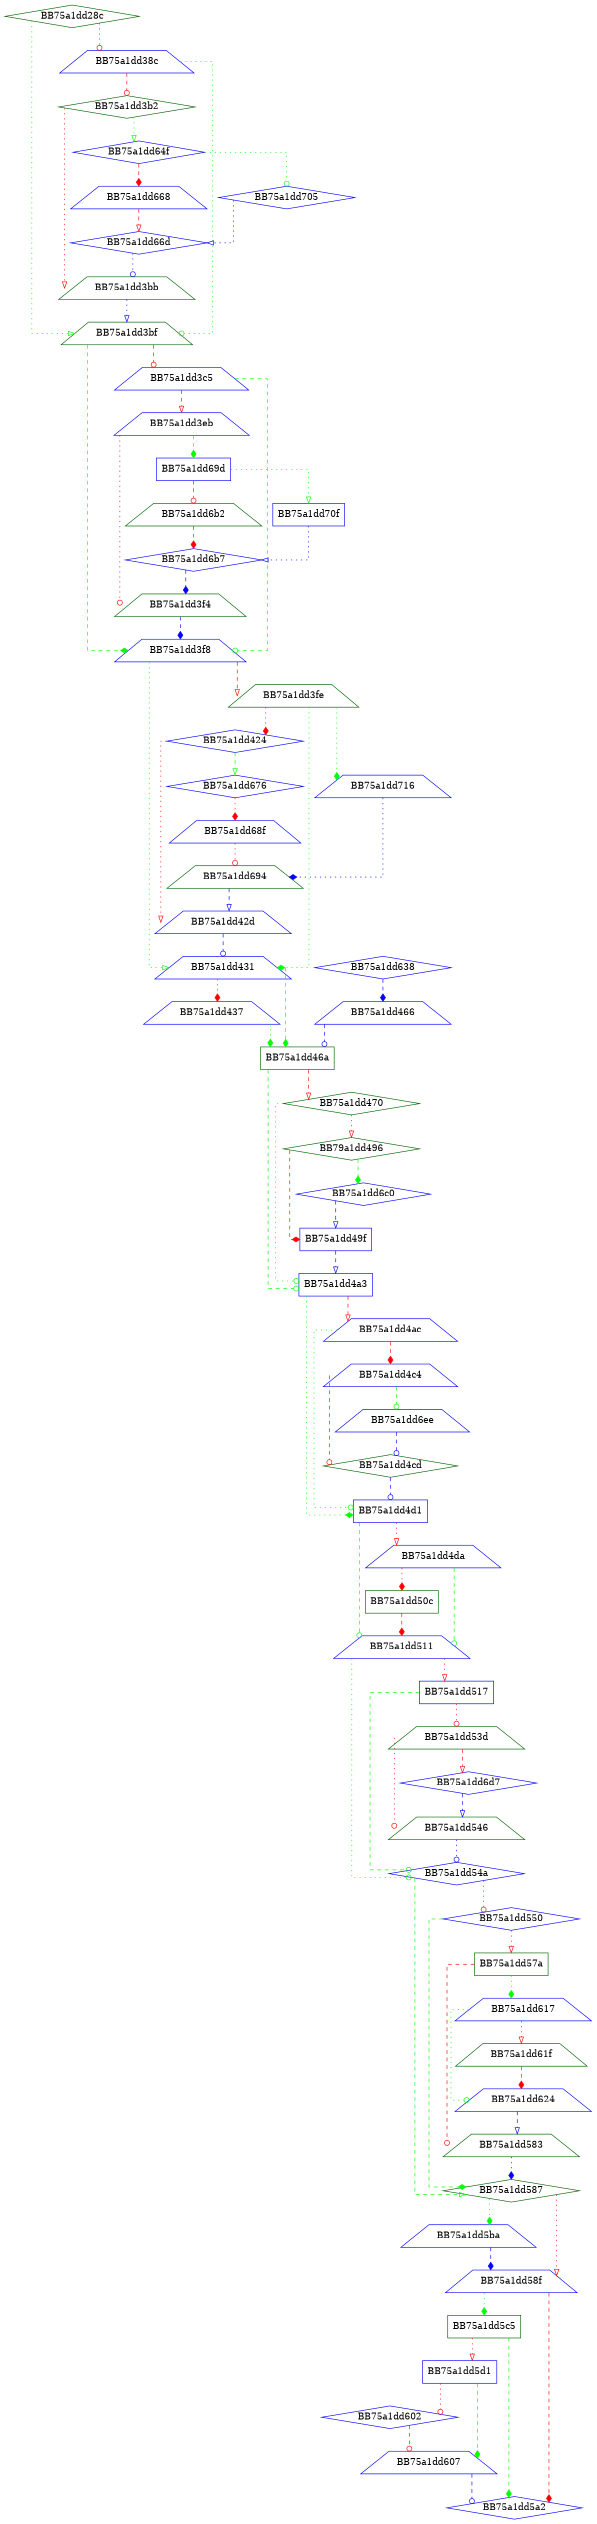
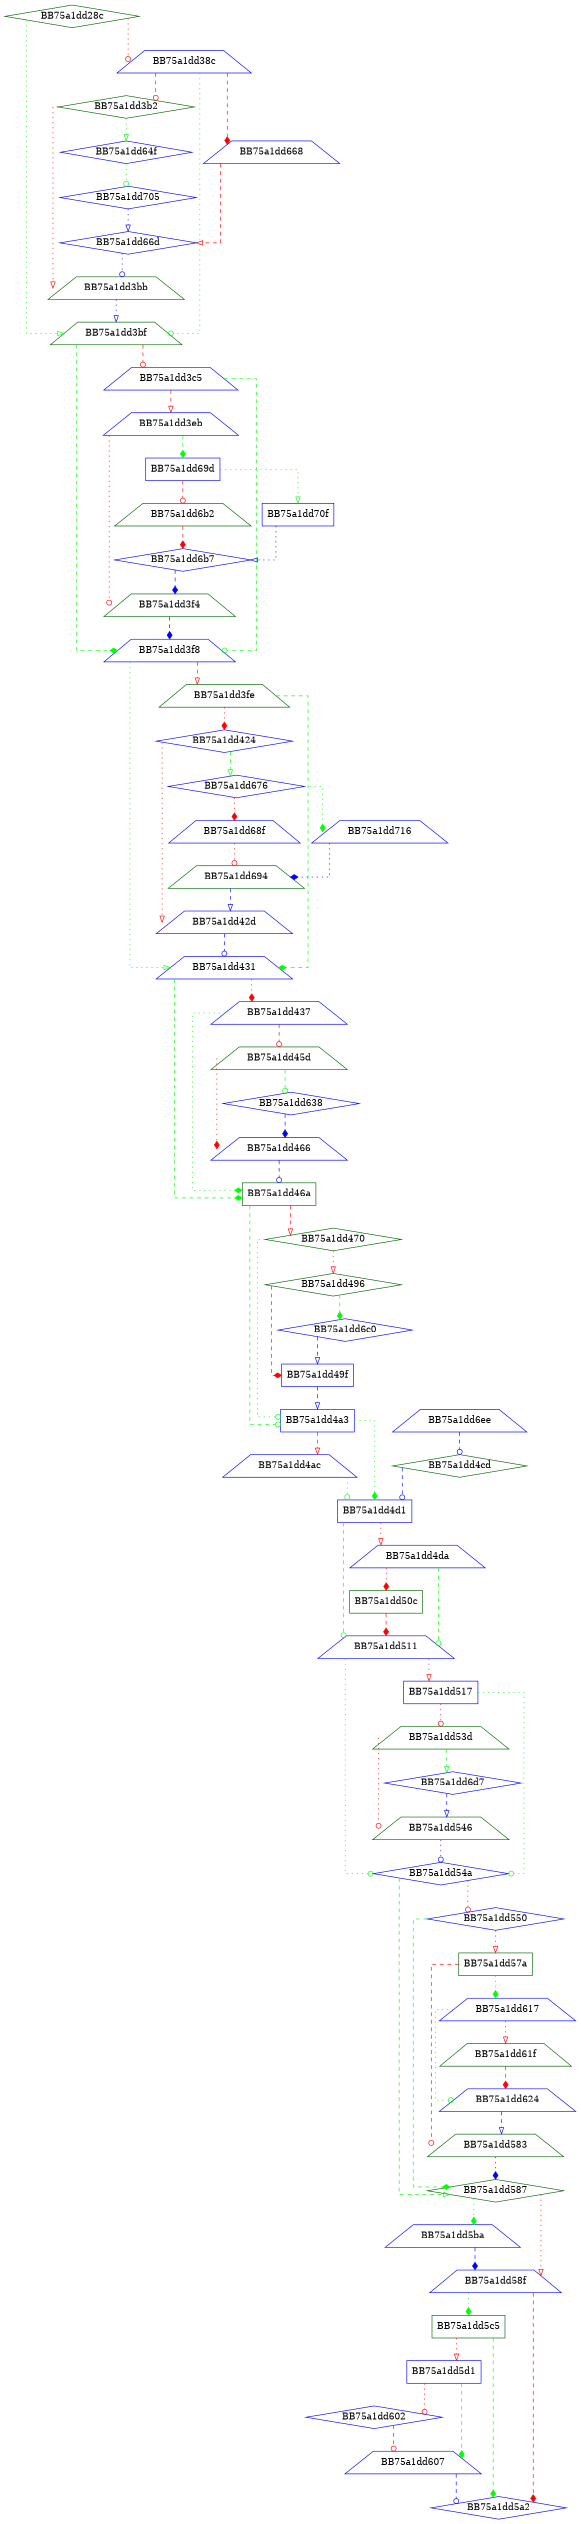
(139, 171) -> (227, 105)
(337, 740) -> (323, 796)
(309, 850) -> (308, 827)
none -> (279, 1058)
(351, 1149) -> (333, 1285)
(390, 1375) -> none
(463, 1758) -> (447, 1758)
(370, 1775) -> (524, 1765)
